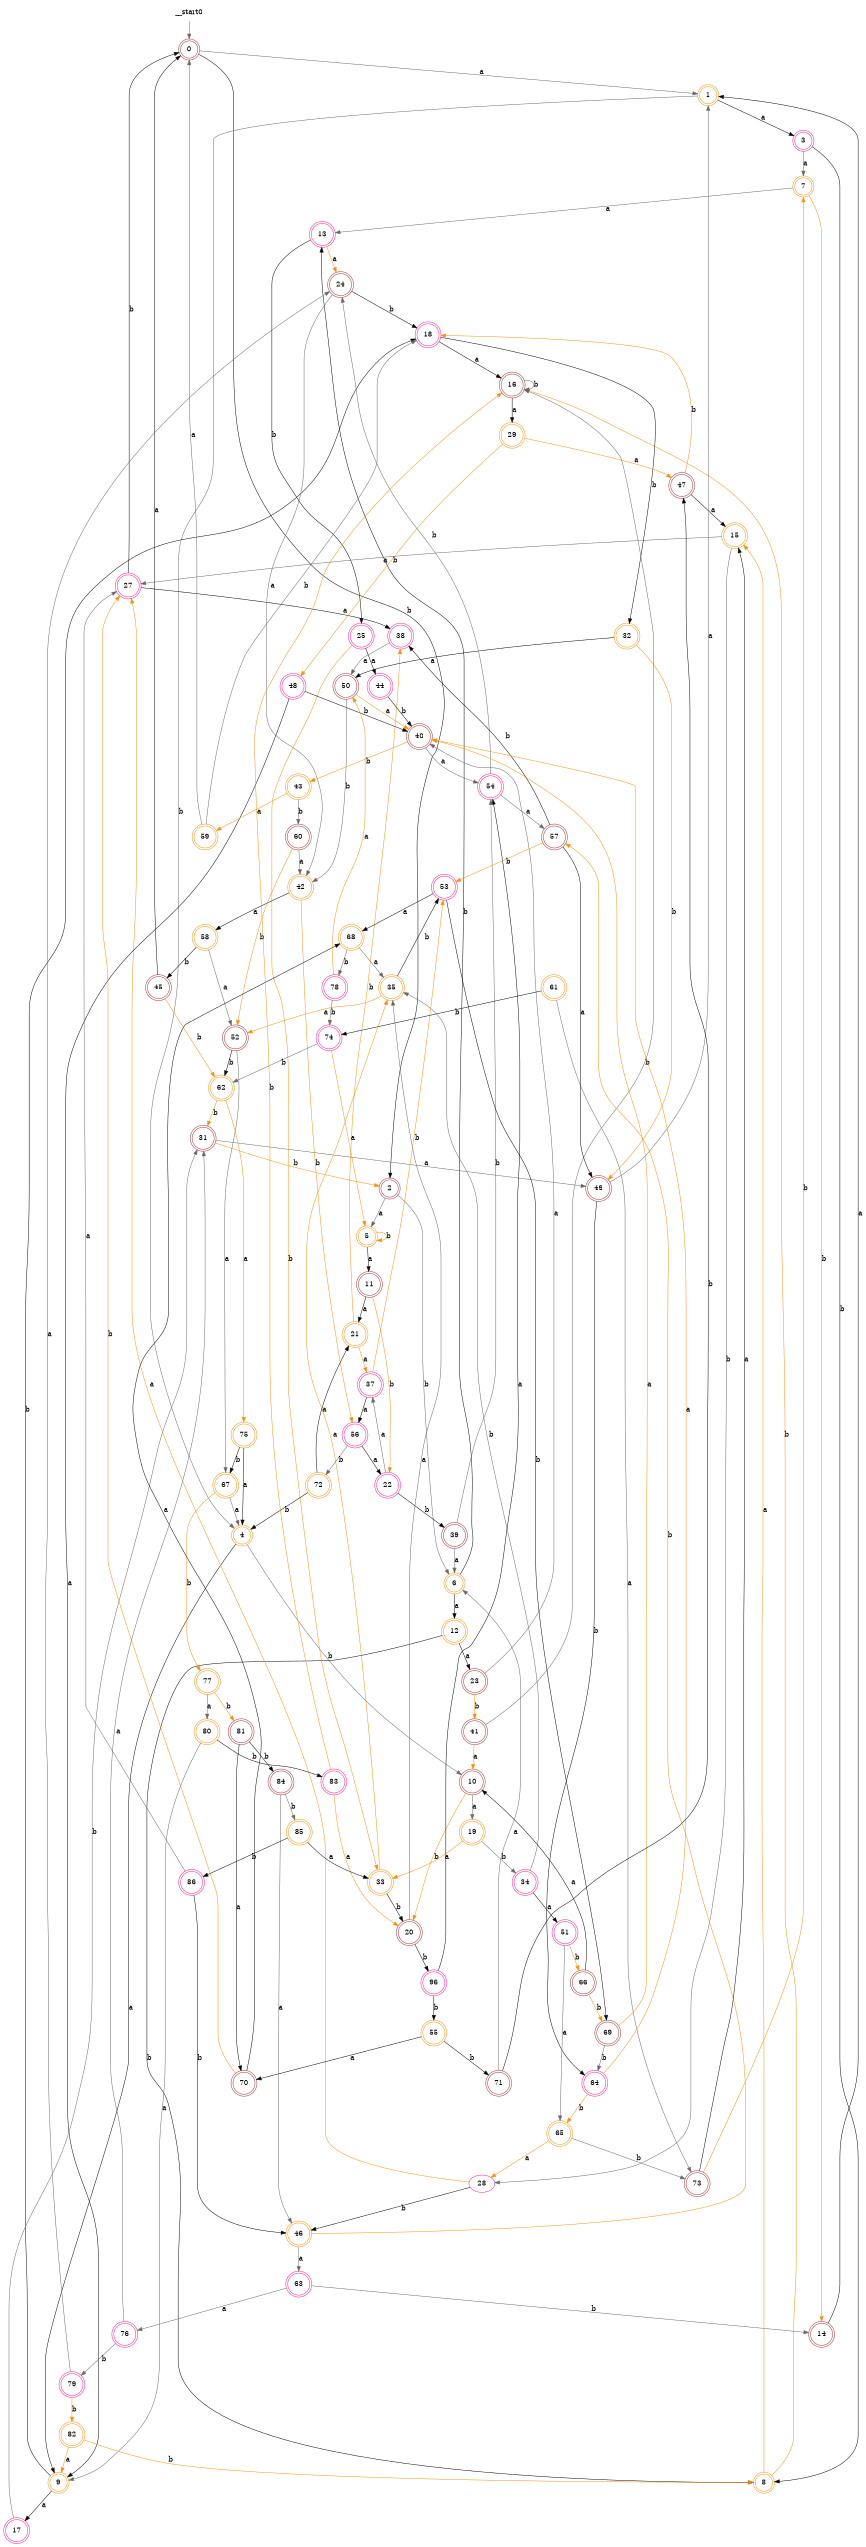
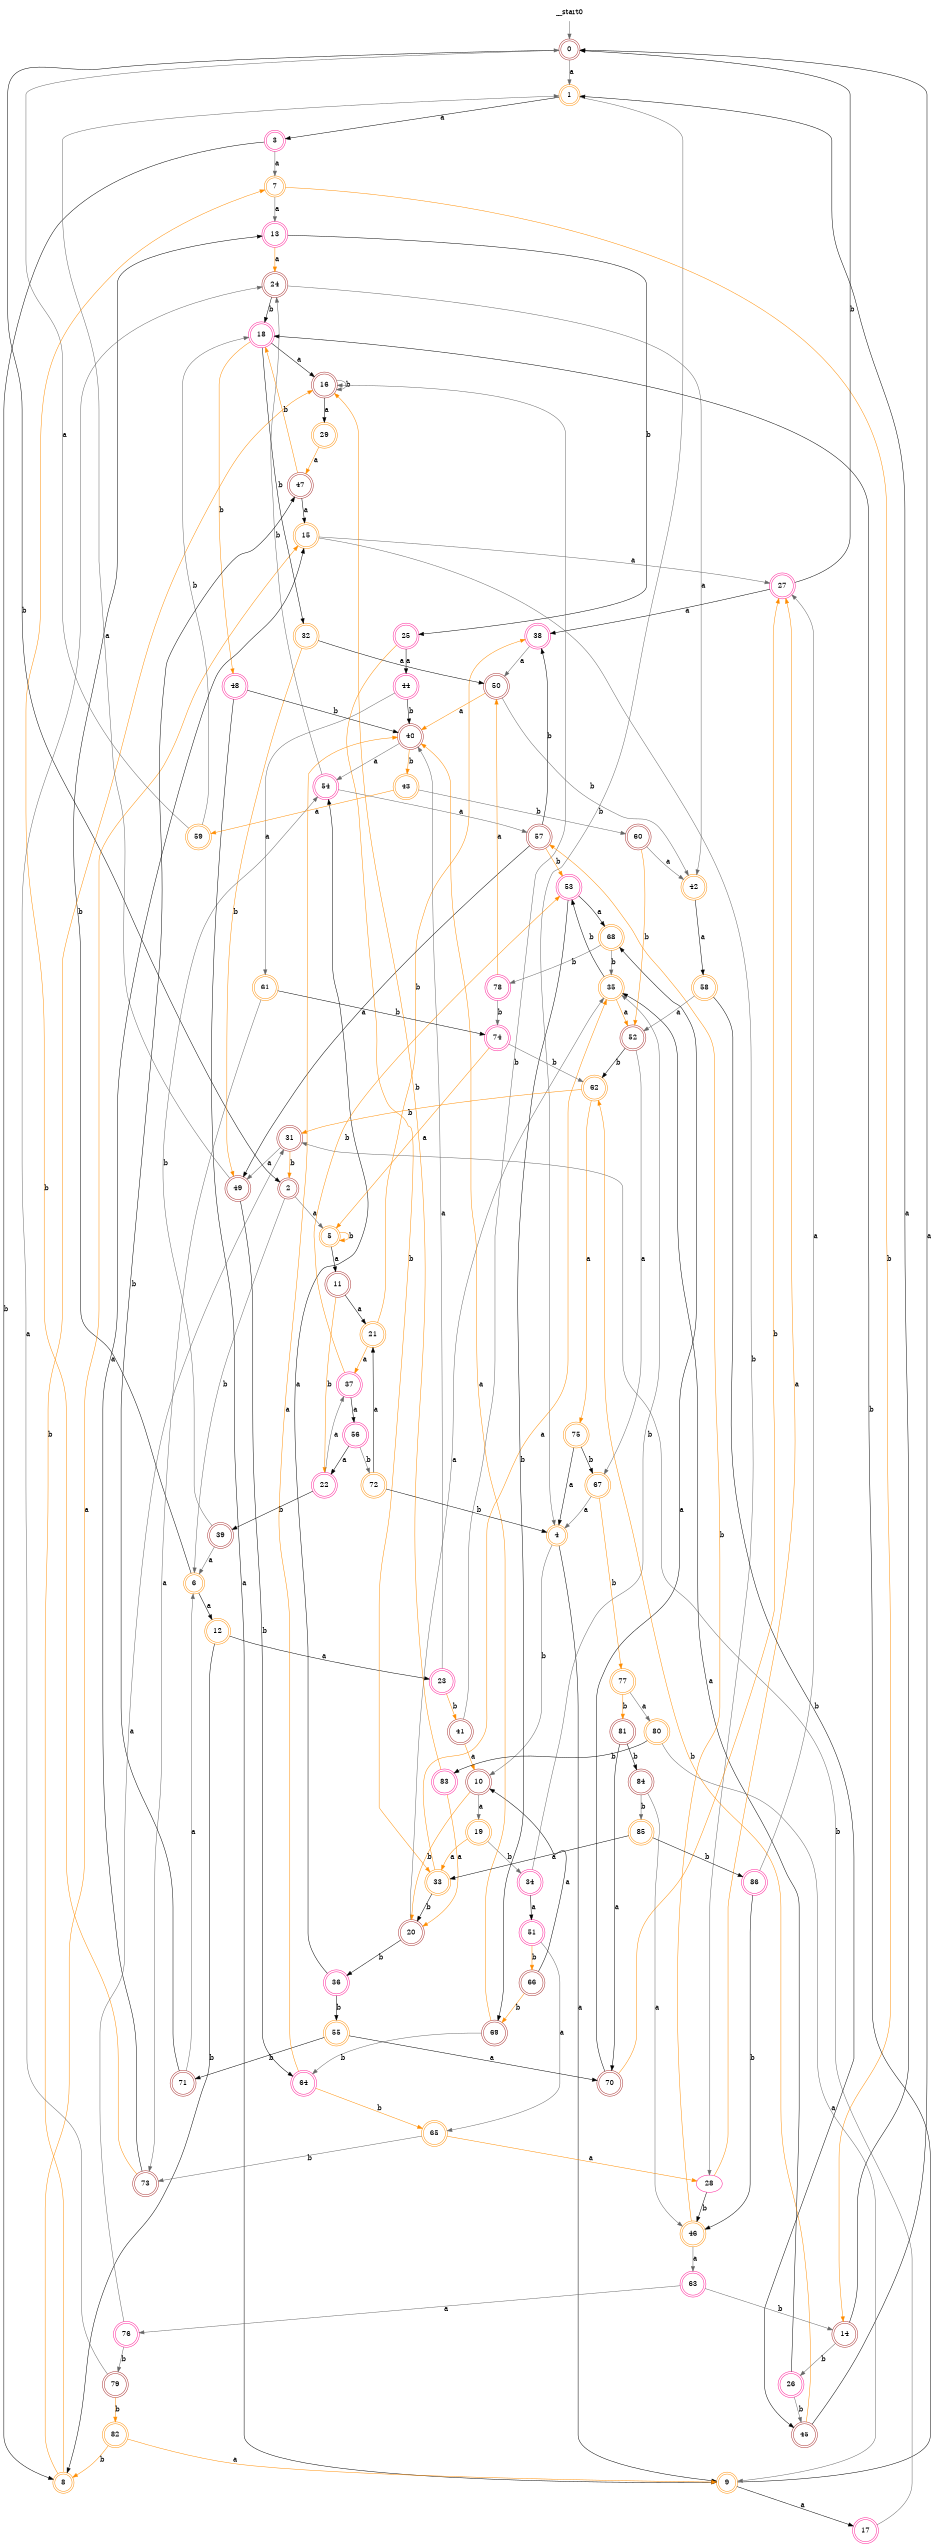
(397, 553) -> (219, 499)
none -> (265, 793)
(376, 963) -> (614, 963)
(315, 1160) -> none
(475, 1682) -> (442, 1682)
(434, 1983) -> (336, 1983)
(72, 2385) -> (115, 2385)
none -> (791, 2385)
